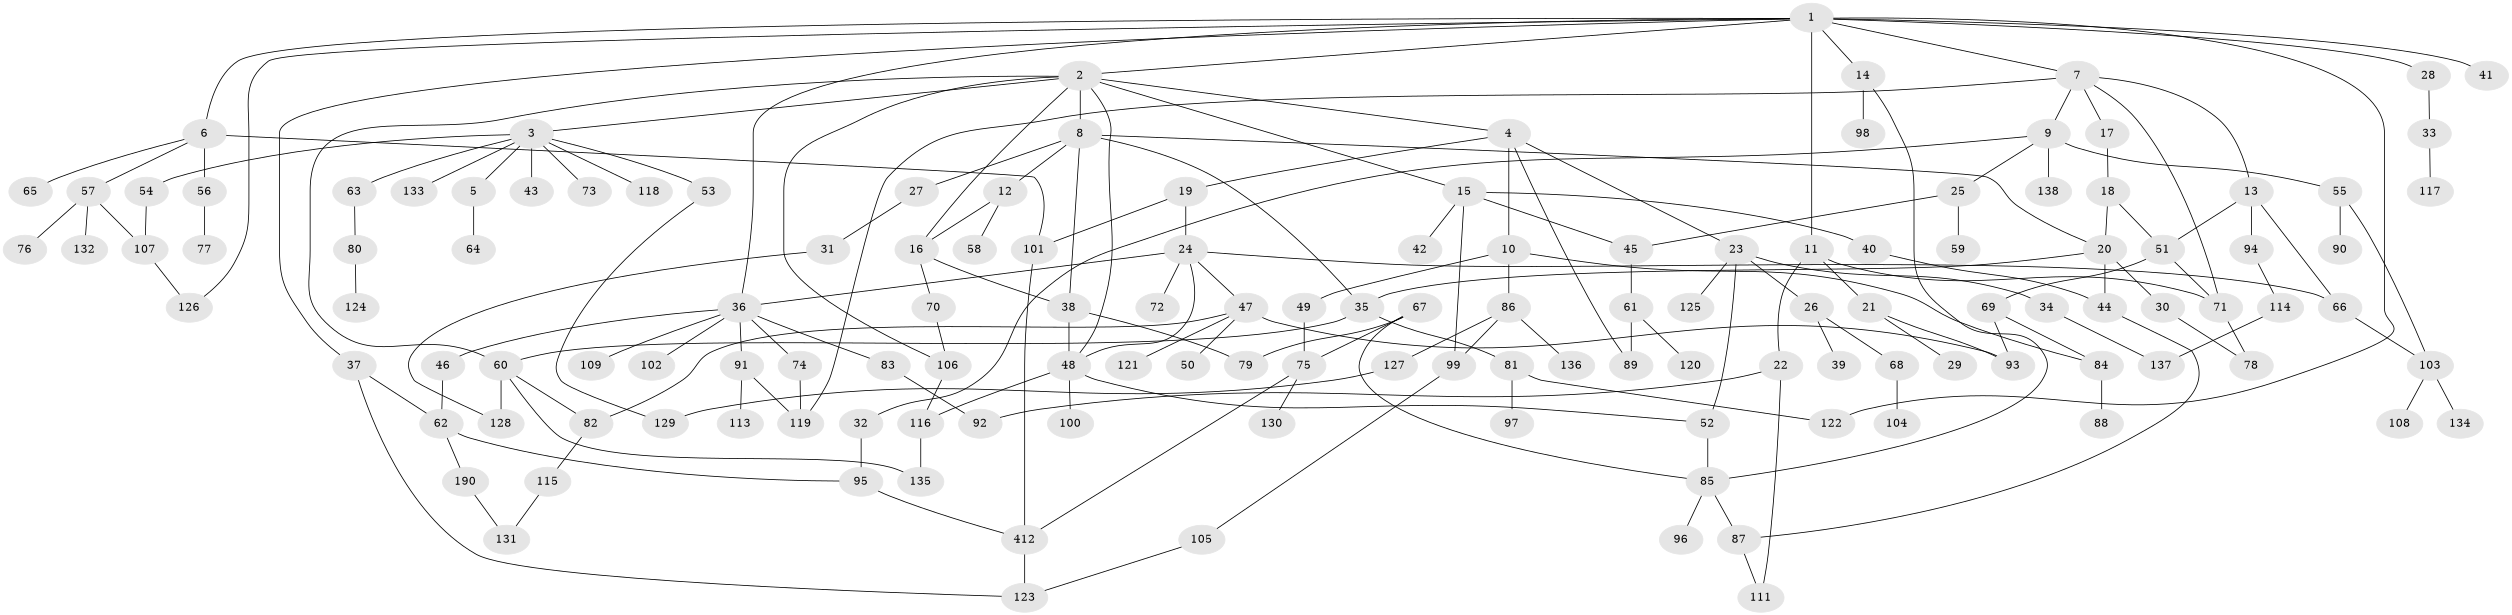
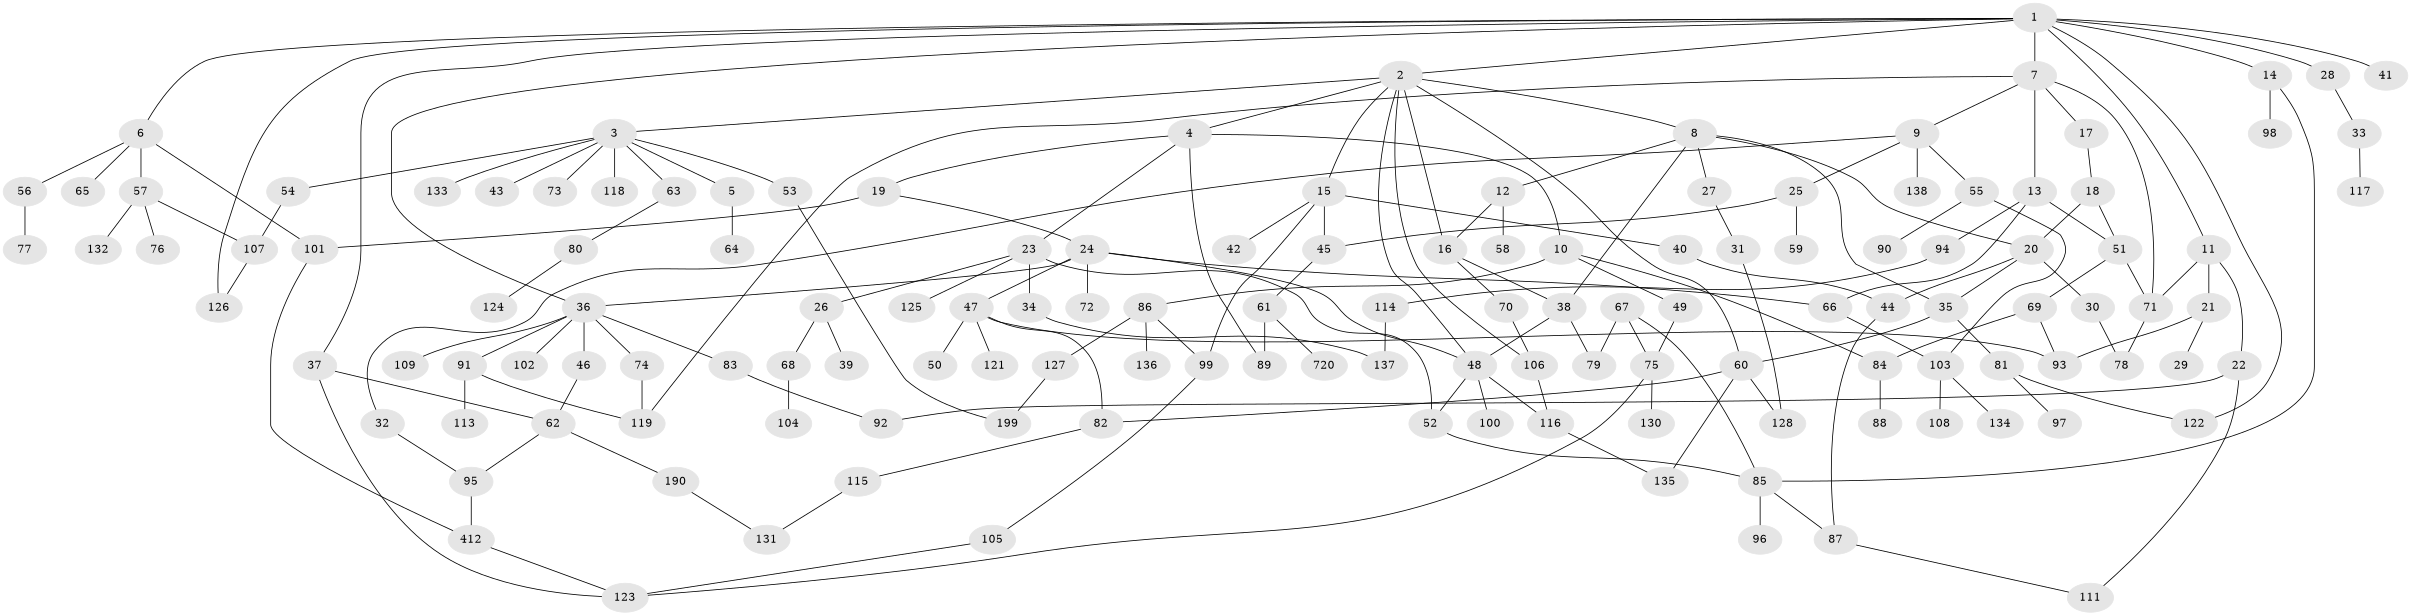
(1691, 366) -> (1324, 366)
(665, 424) -> (1008, 424)
(1165, 453) -> (1164, 538)
